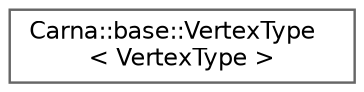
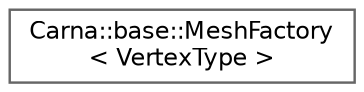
(182, 46) -> (182, 46)
